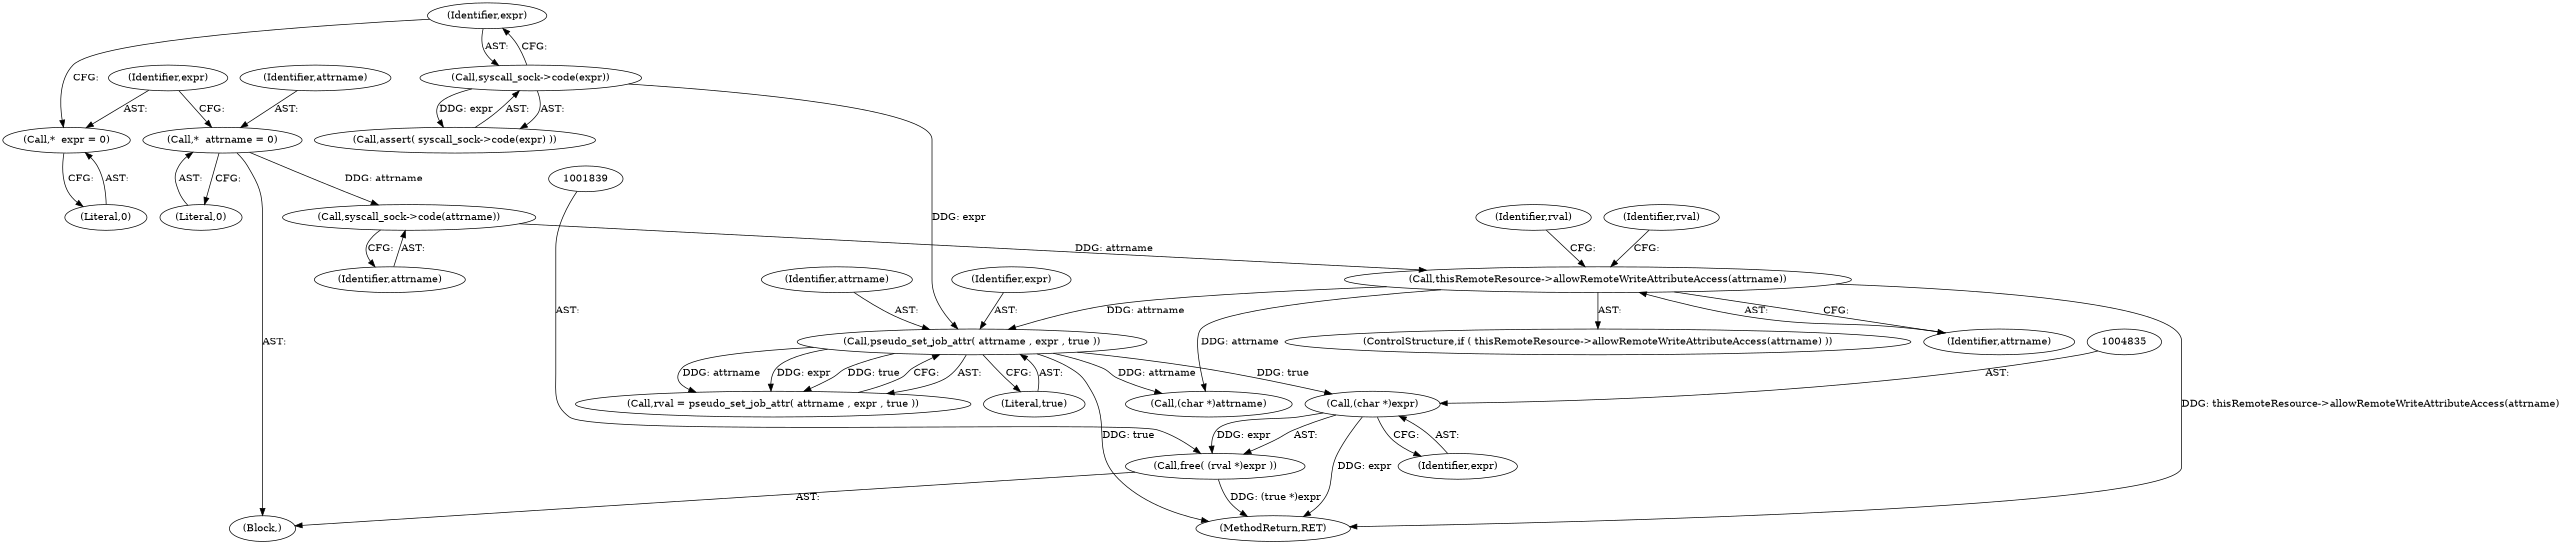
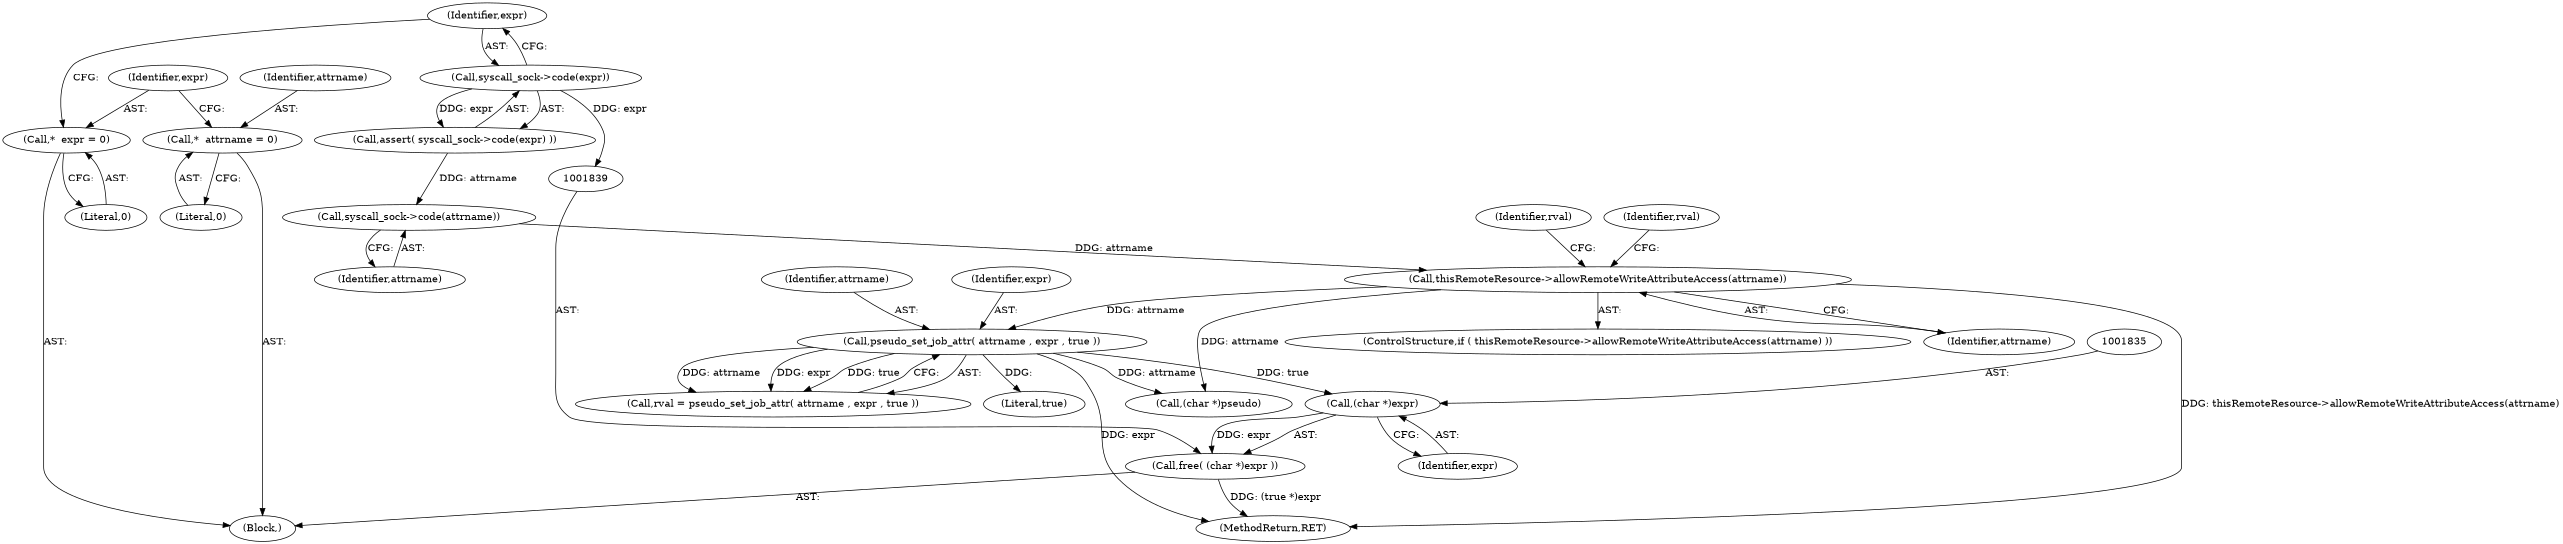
(878, 113) -> (596, 118)
(310, 178) -> (434, 176)
(2124, 342) -> (2124, 342)
(1020, 373) -> (1020, 373)
(1037, 373) -> none
(1209, 404) -> (1209, 404)
none -> (44, 407)
(1128, 435) -> (1128, 435)
(1333, 465) -> none
(1215, 466) -> (1215, 466)
